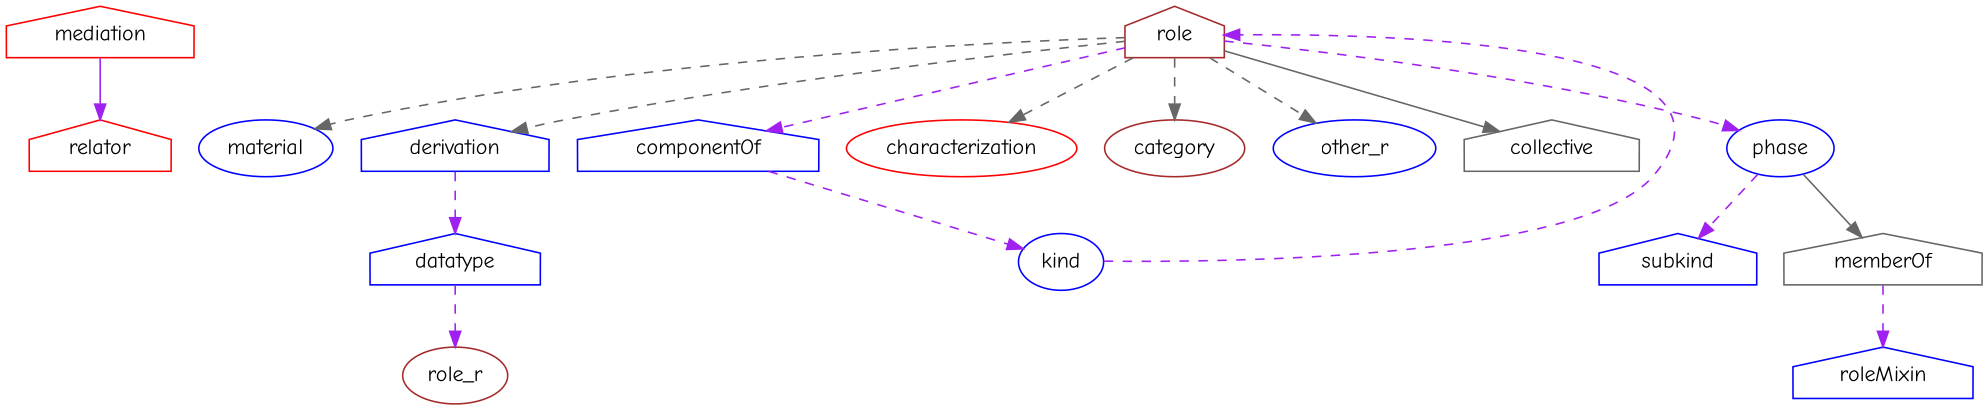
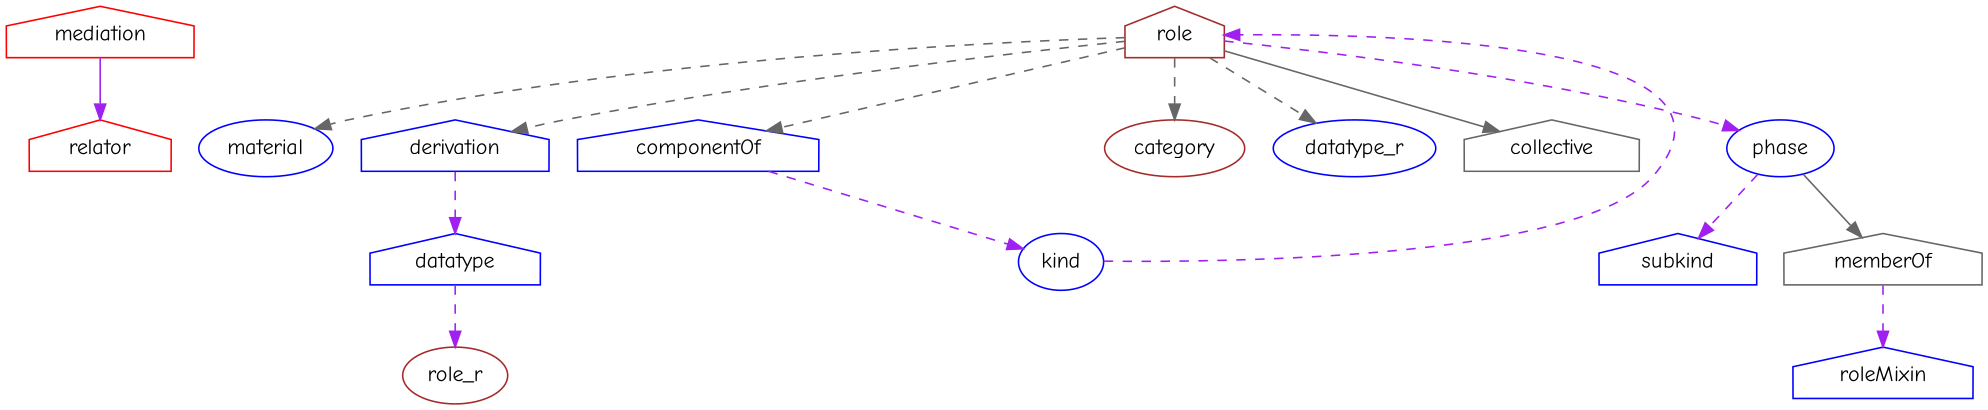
(954, 88) -> (954, 88)
(962, 148) -> none
(1355, 148) -> (1355, 148)
